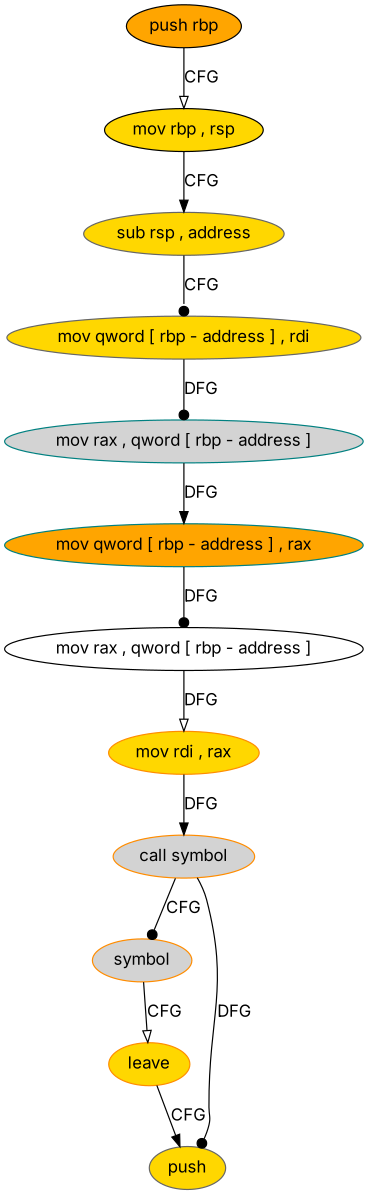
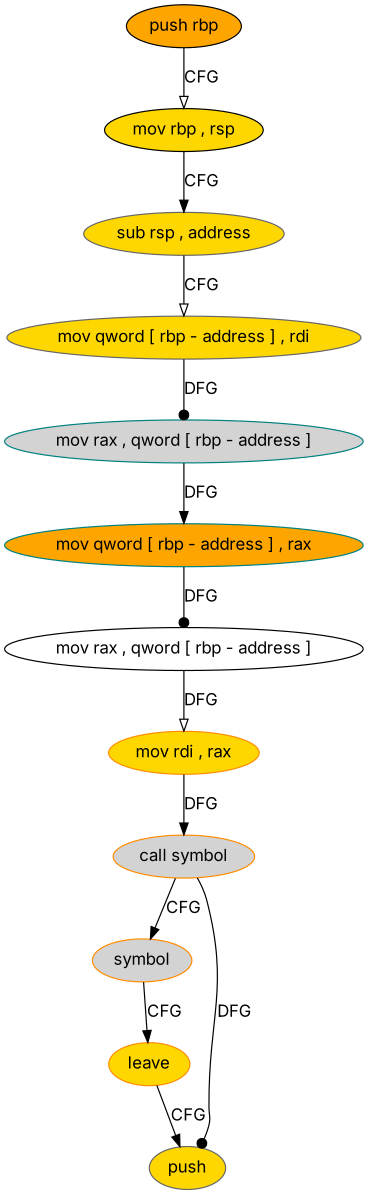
(184, 280) -> (184, 280)
(165, 904) -> (165, 904)
(145, 1006) -> (145, 1006)
